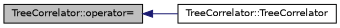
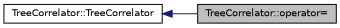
(165, 14) -> (185, 14)
